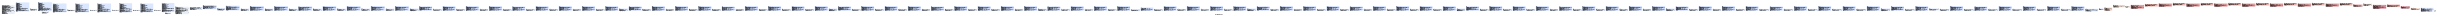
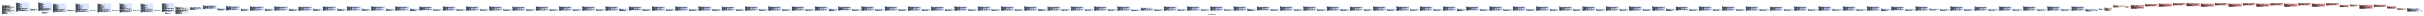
(2207, 4) -> none
